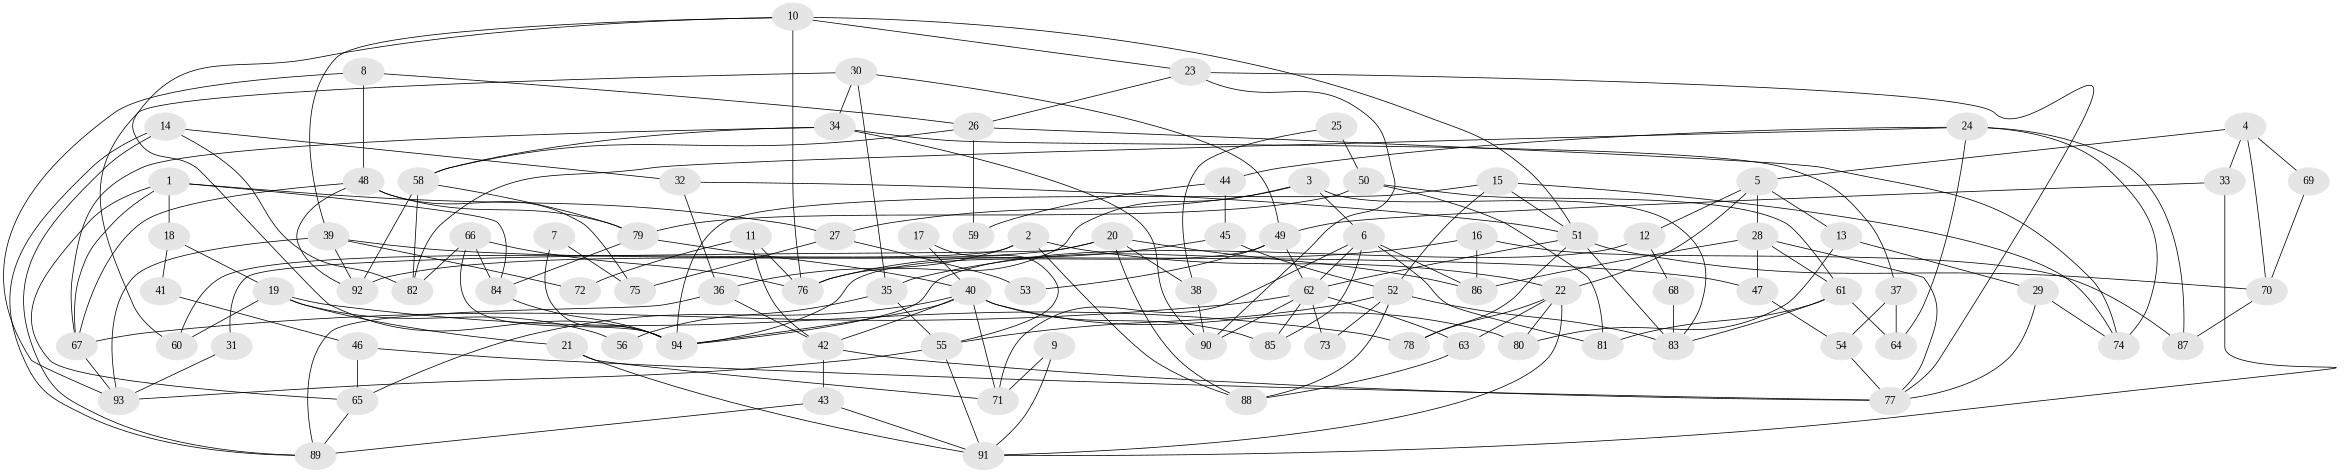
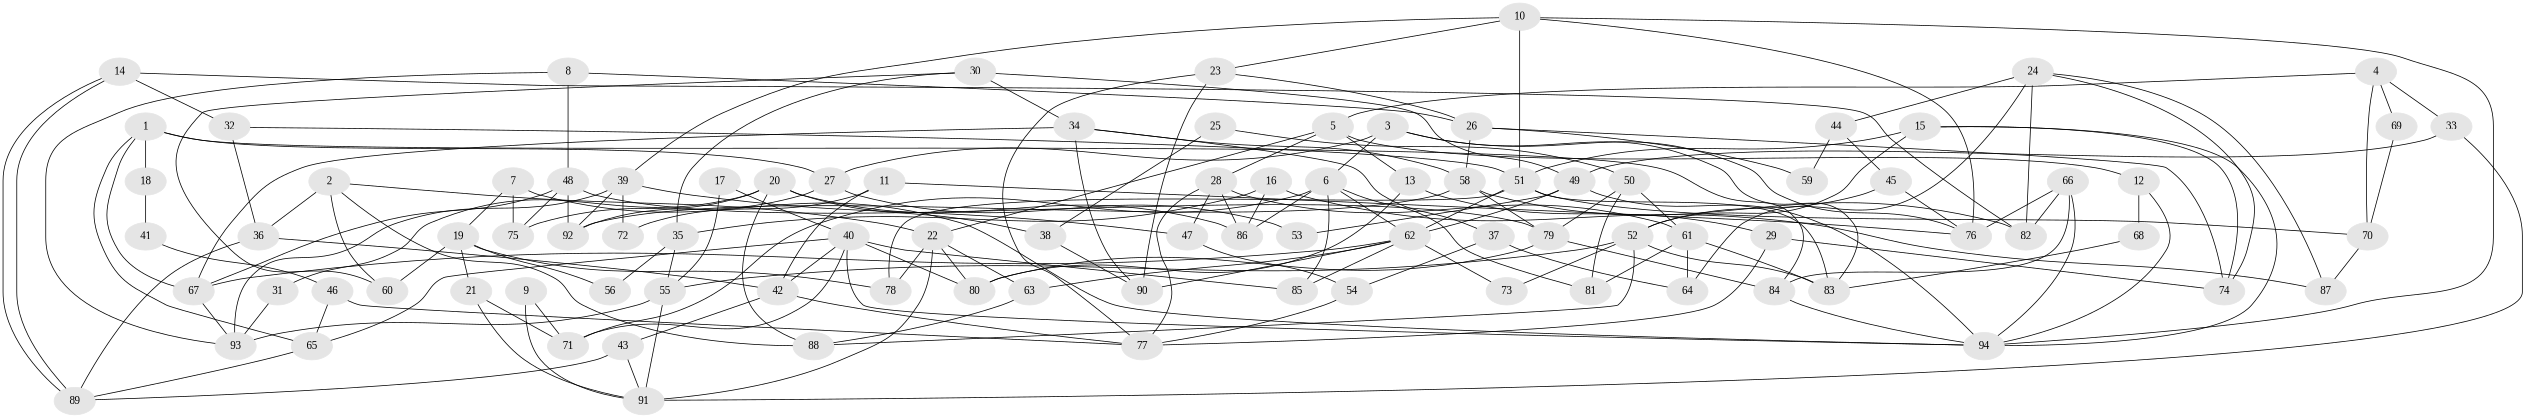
(820, 263) -> (1262, 264)
(221, 264) -> (481, 214)
